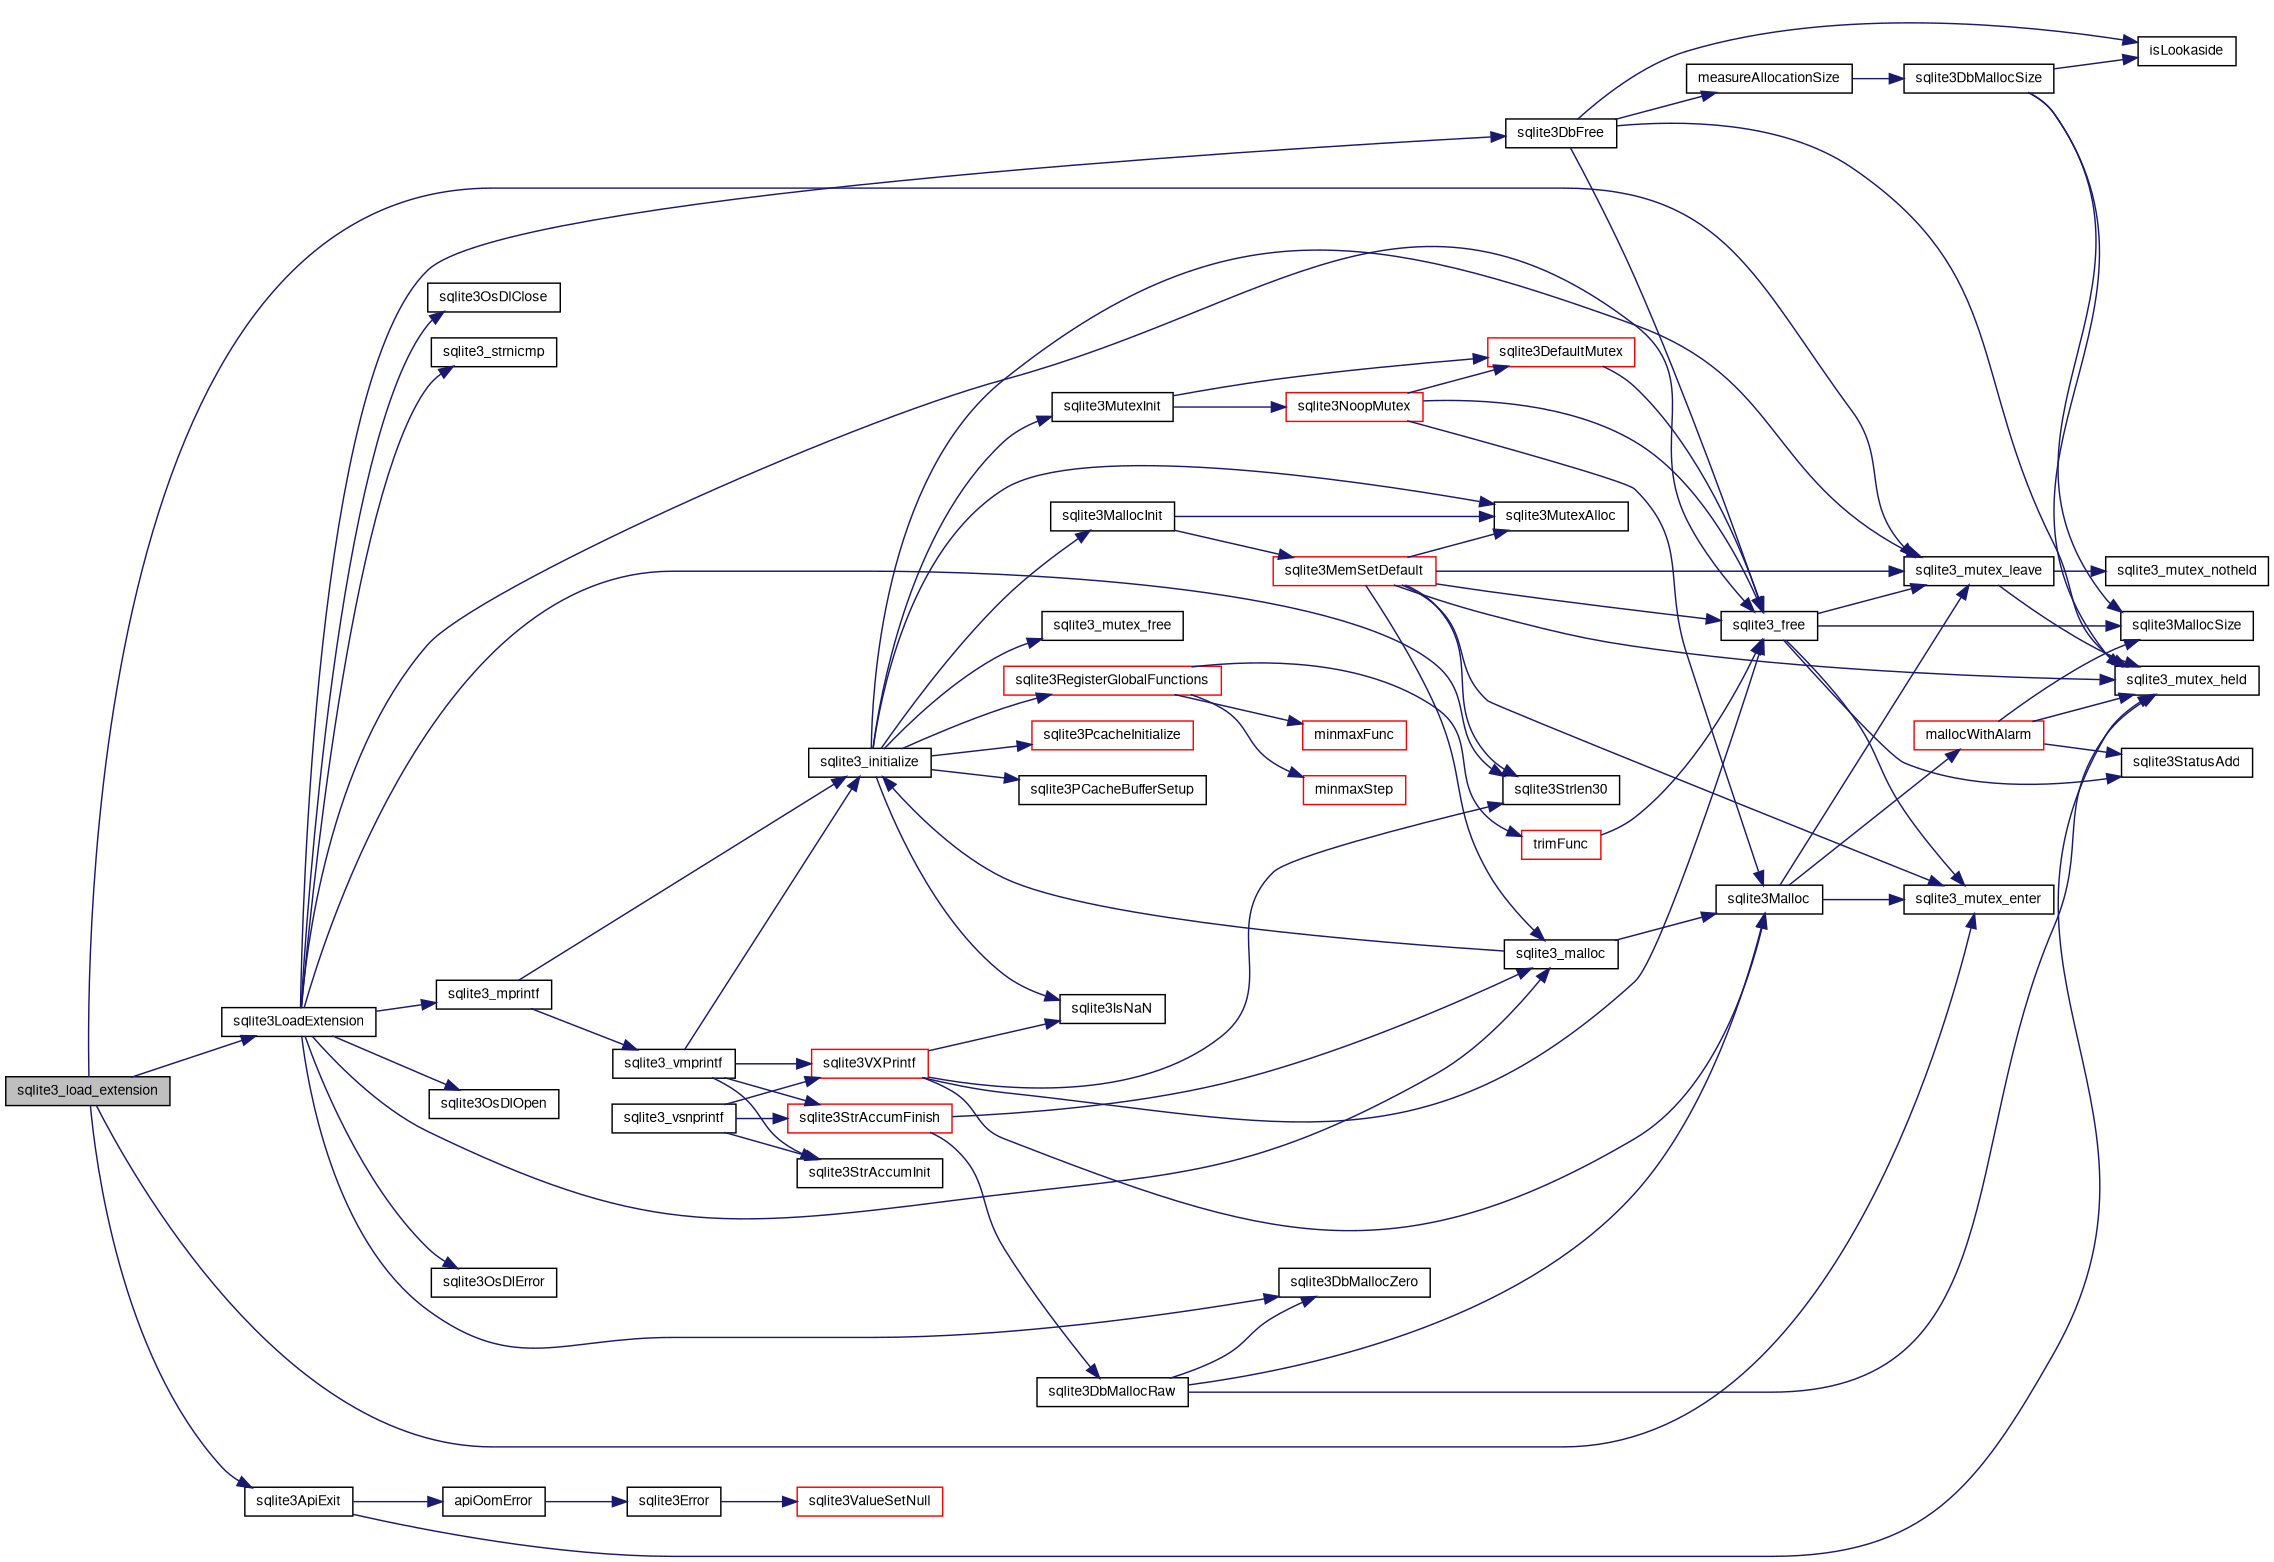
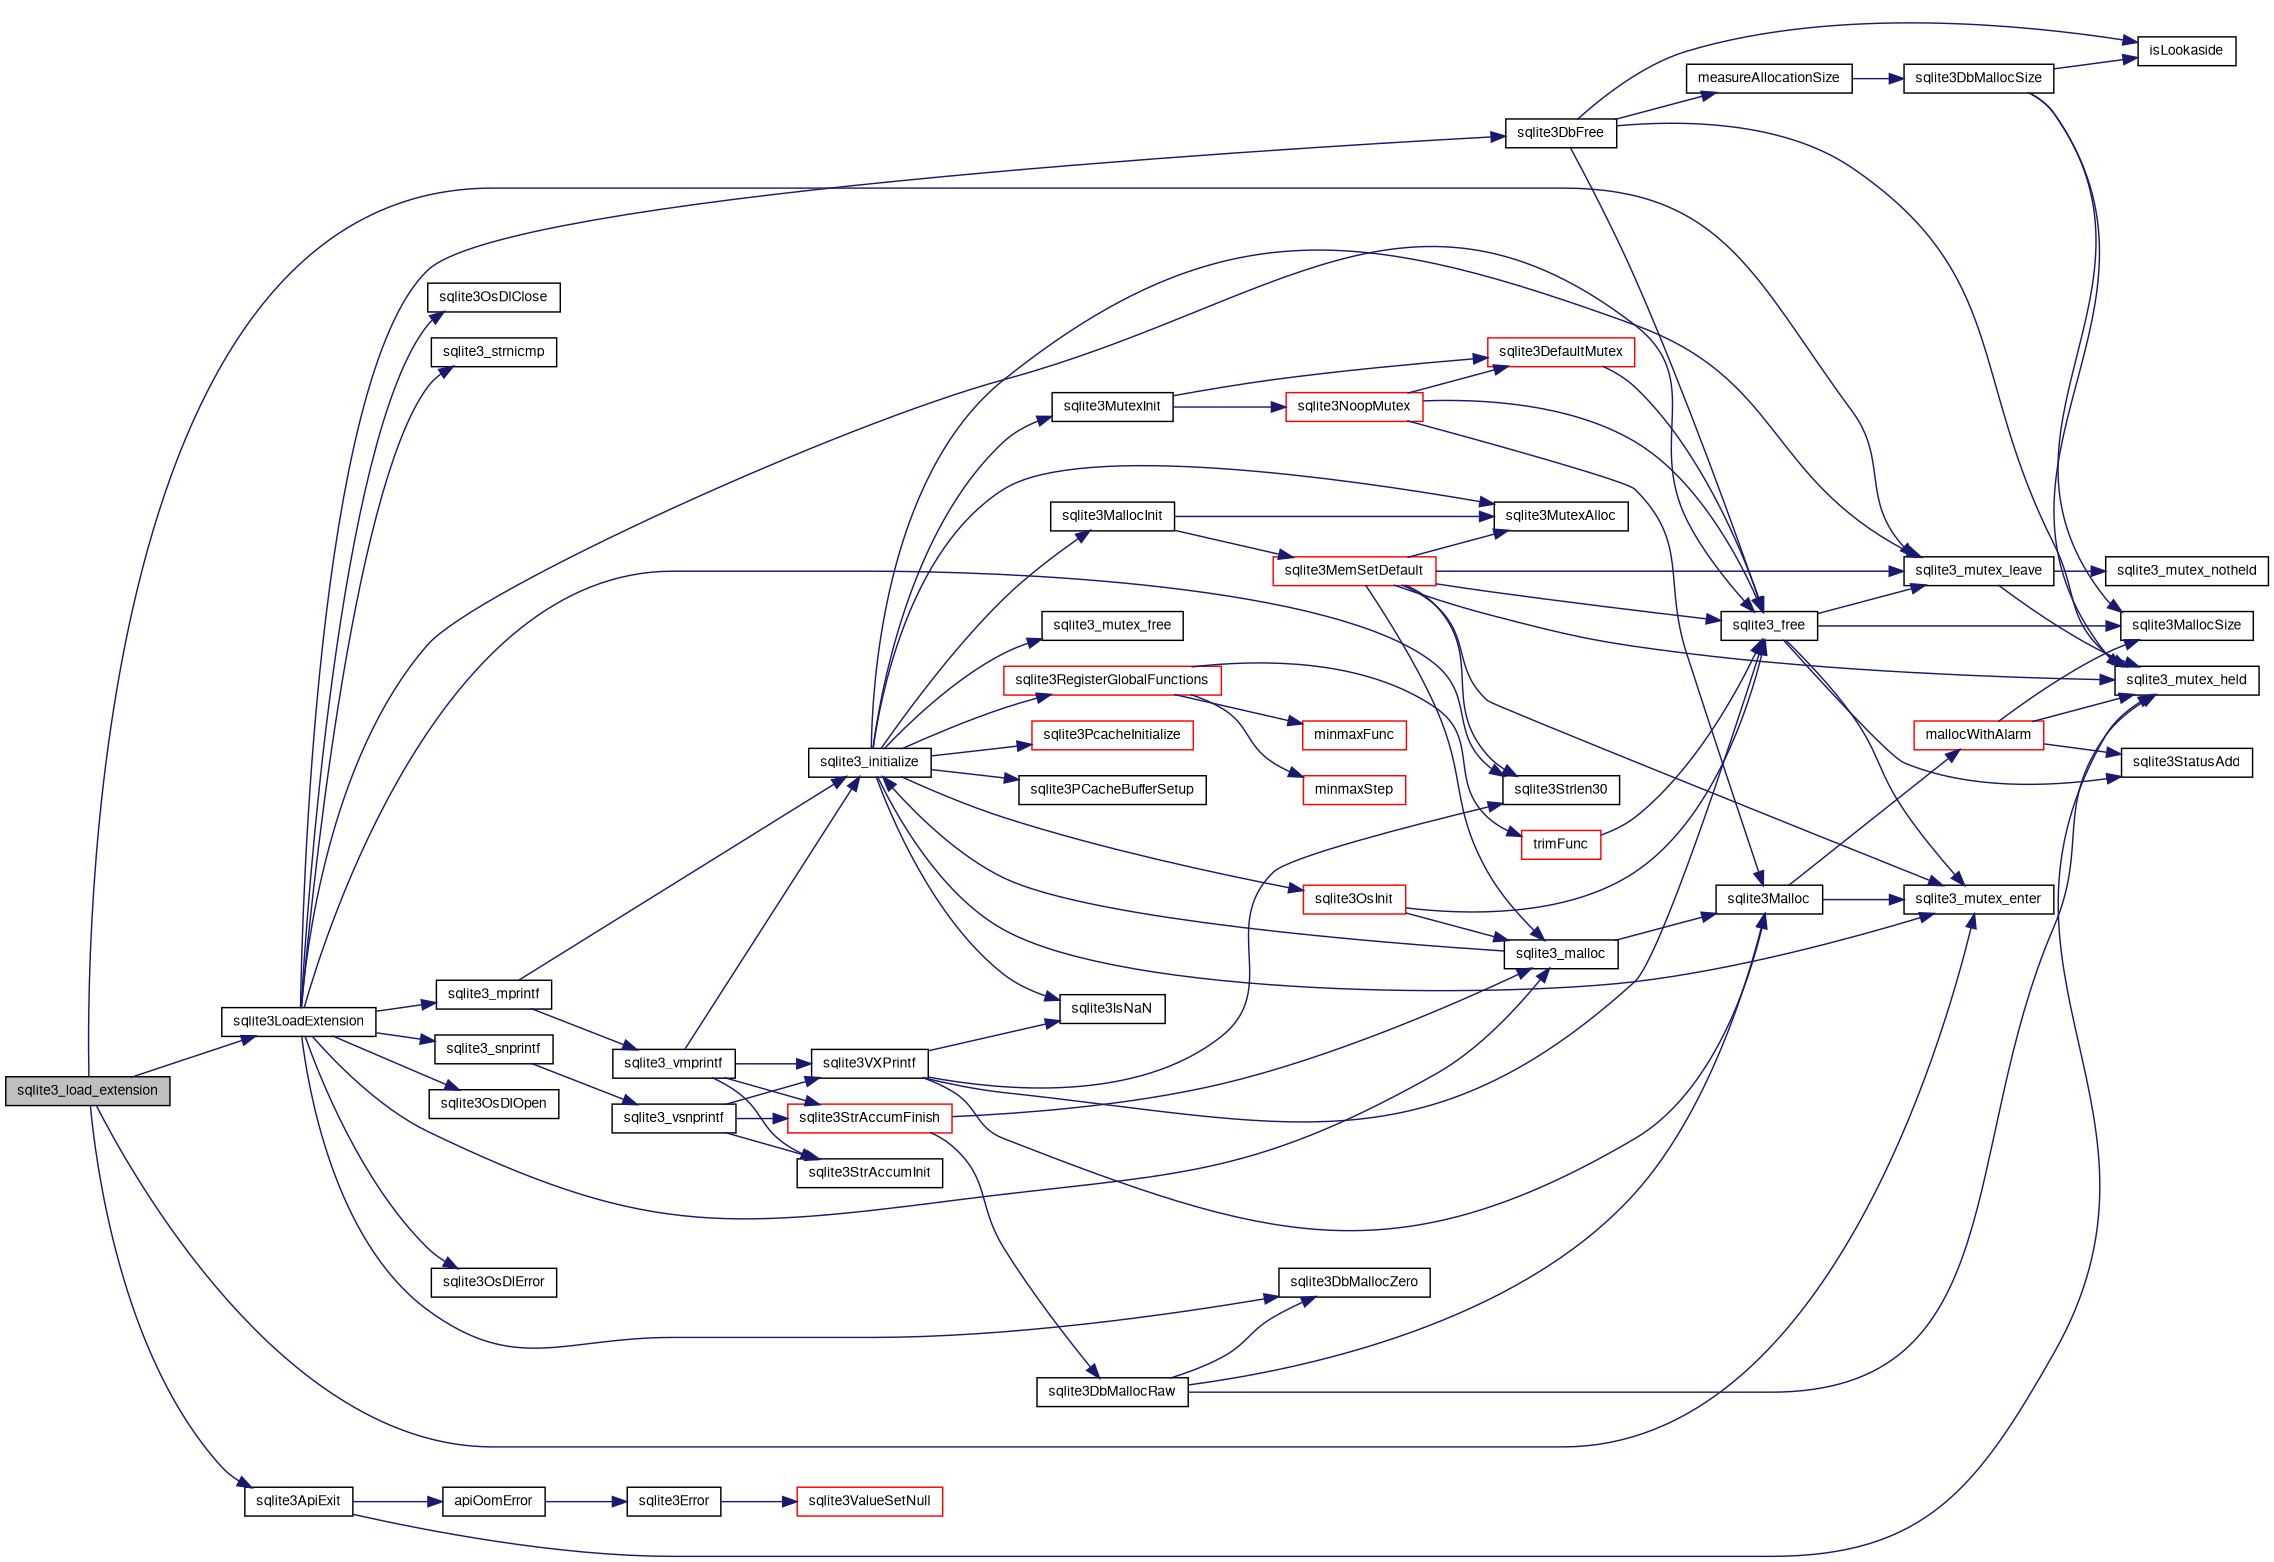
(1861, 756) -> none
none -> (1355, 900)
none -> (1362, 989)
none -> (494, 1049)
(870, 1064) -> (870, 1064)
